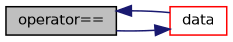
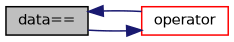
(61, 21) -> (47, 21)
(198, 21) -> (185, 21)
